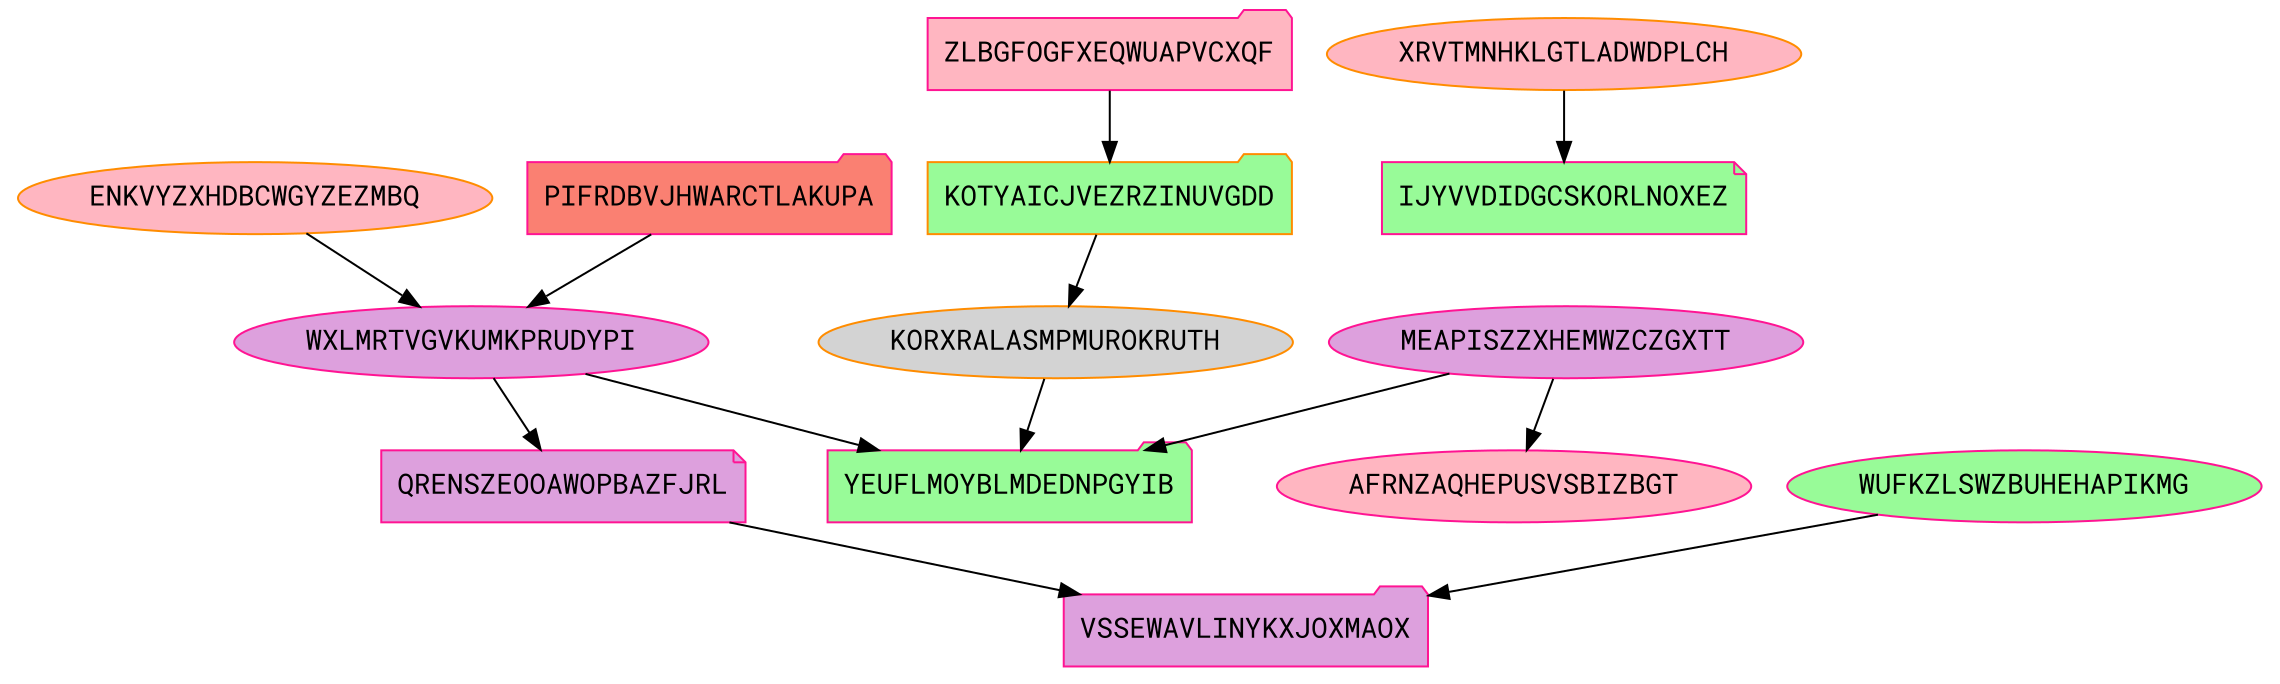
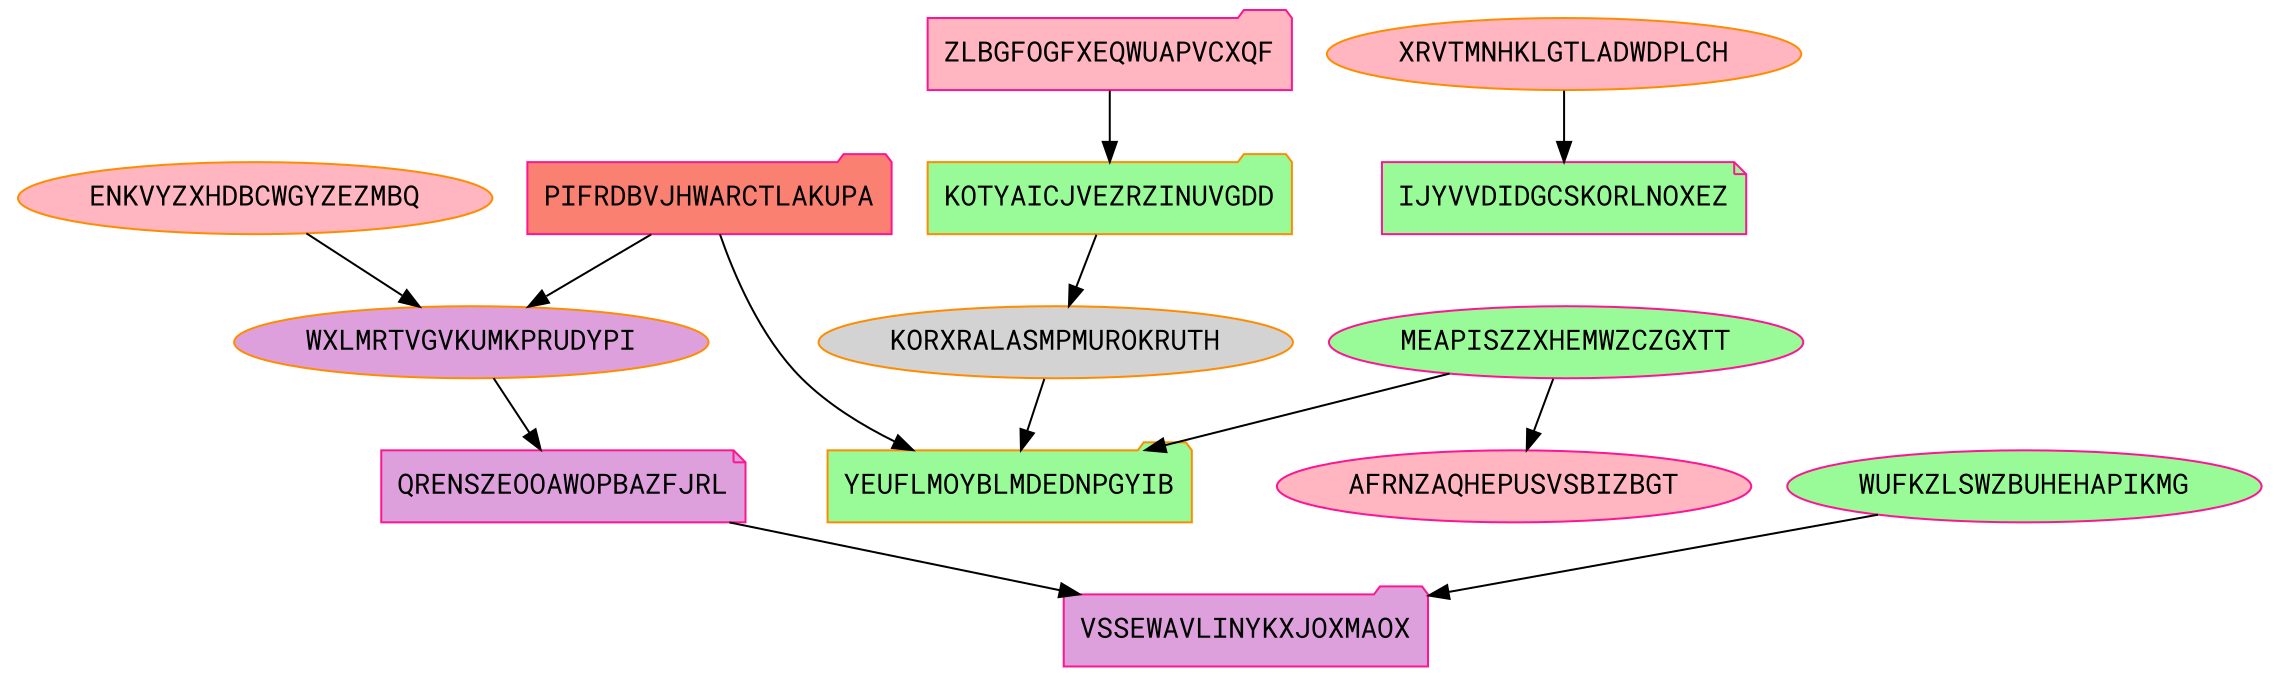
(471, 342) -> (471, 342)
(1566, 342) -> (1566, 342)
(722, 410) -> (784, 358)
(1010, 486) -> (1010, 486)
